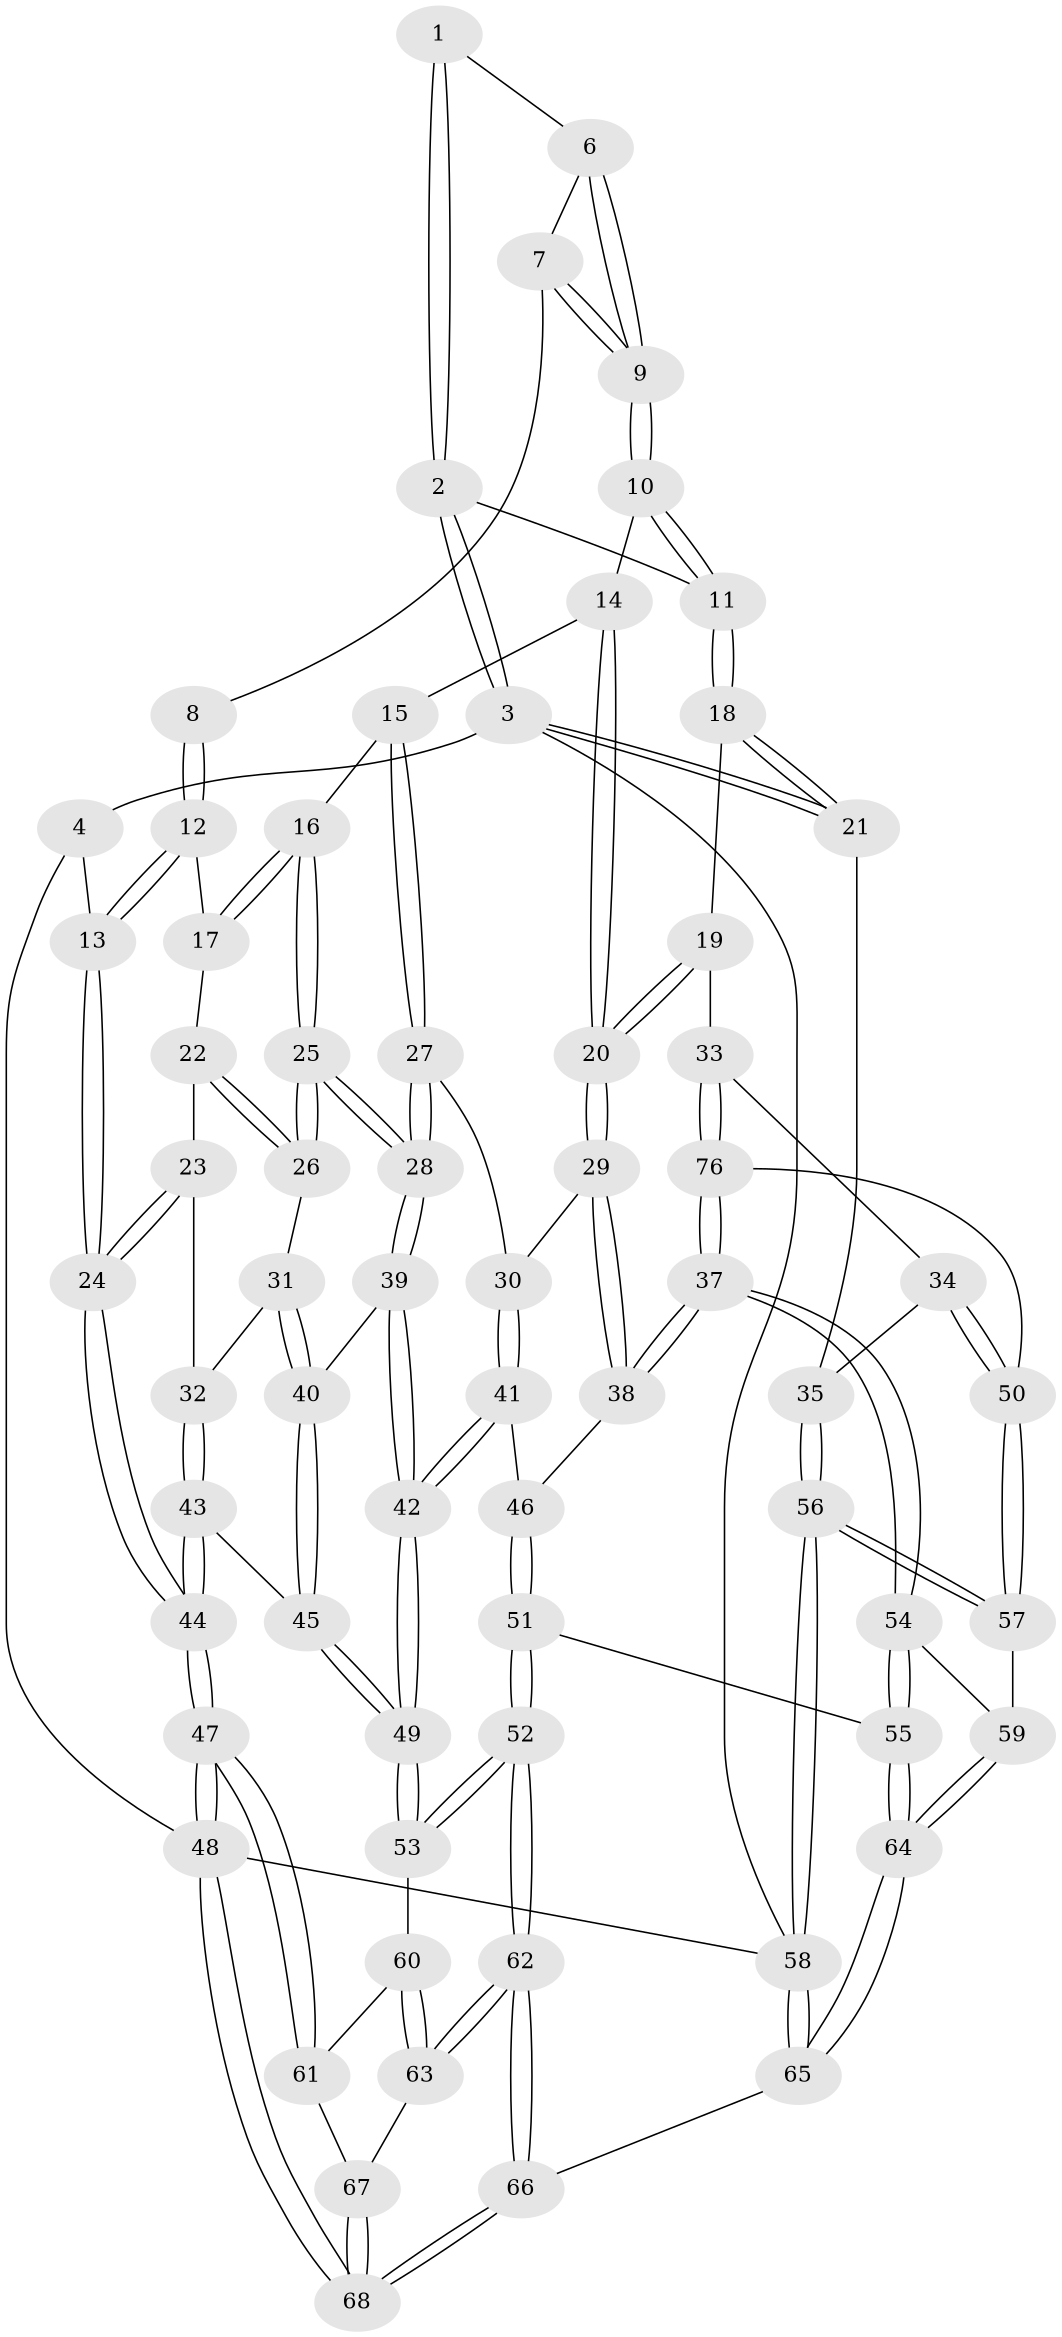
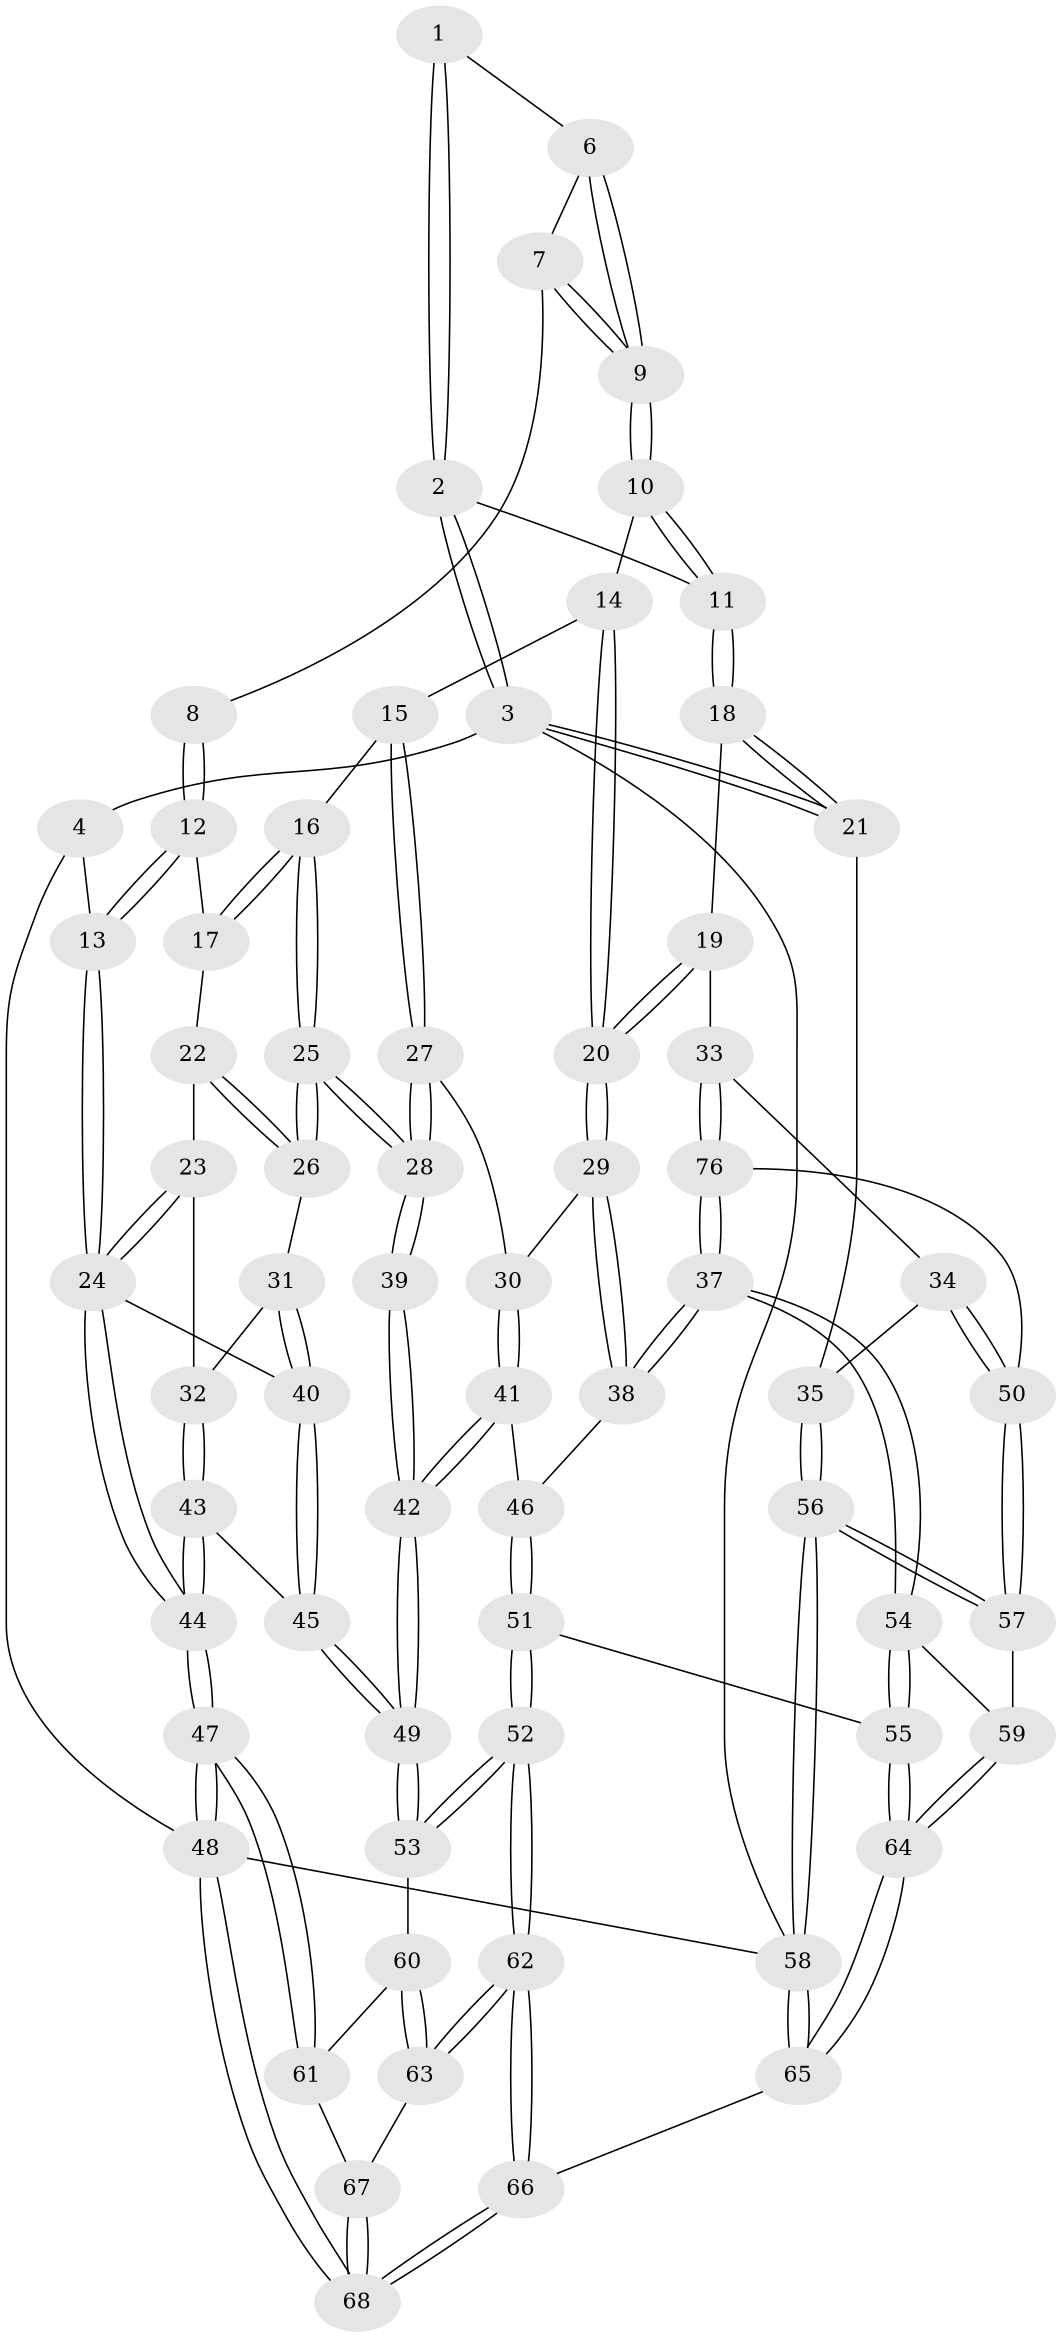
(351, 1339) -> (204, 1341)
